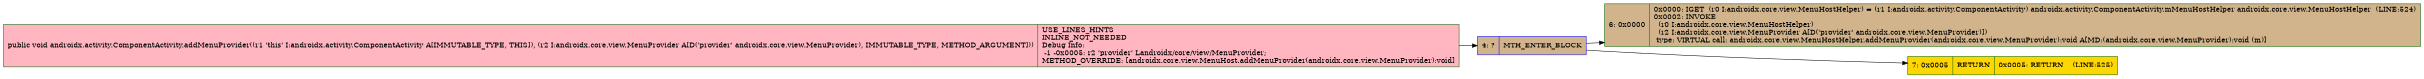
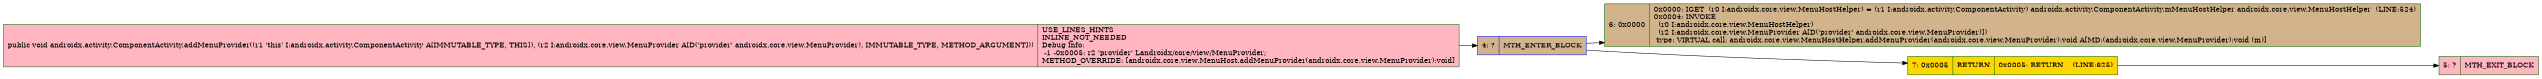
(1687, 17) -> (1687, 17)
(2056, 65) -> (2056, 65)
none -> (2489, 66)
